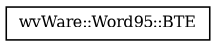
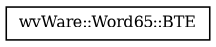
(108, 23) -> (108, 23)
